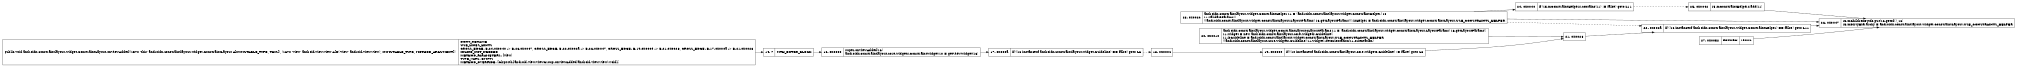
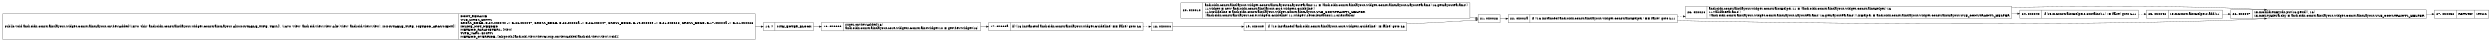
(1573, 24) -> (1680, 17)
(1815, 34) -> (2429, 14)
